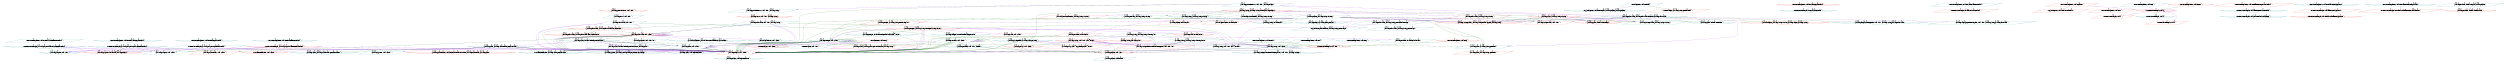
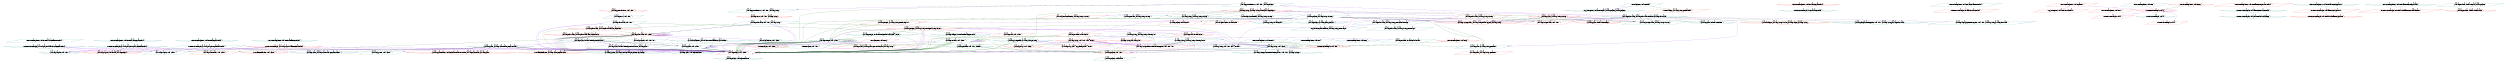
(551, 53) -> (551, 53)
